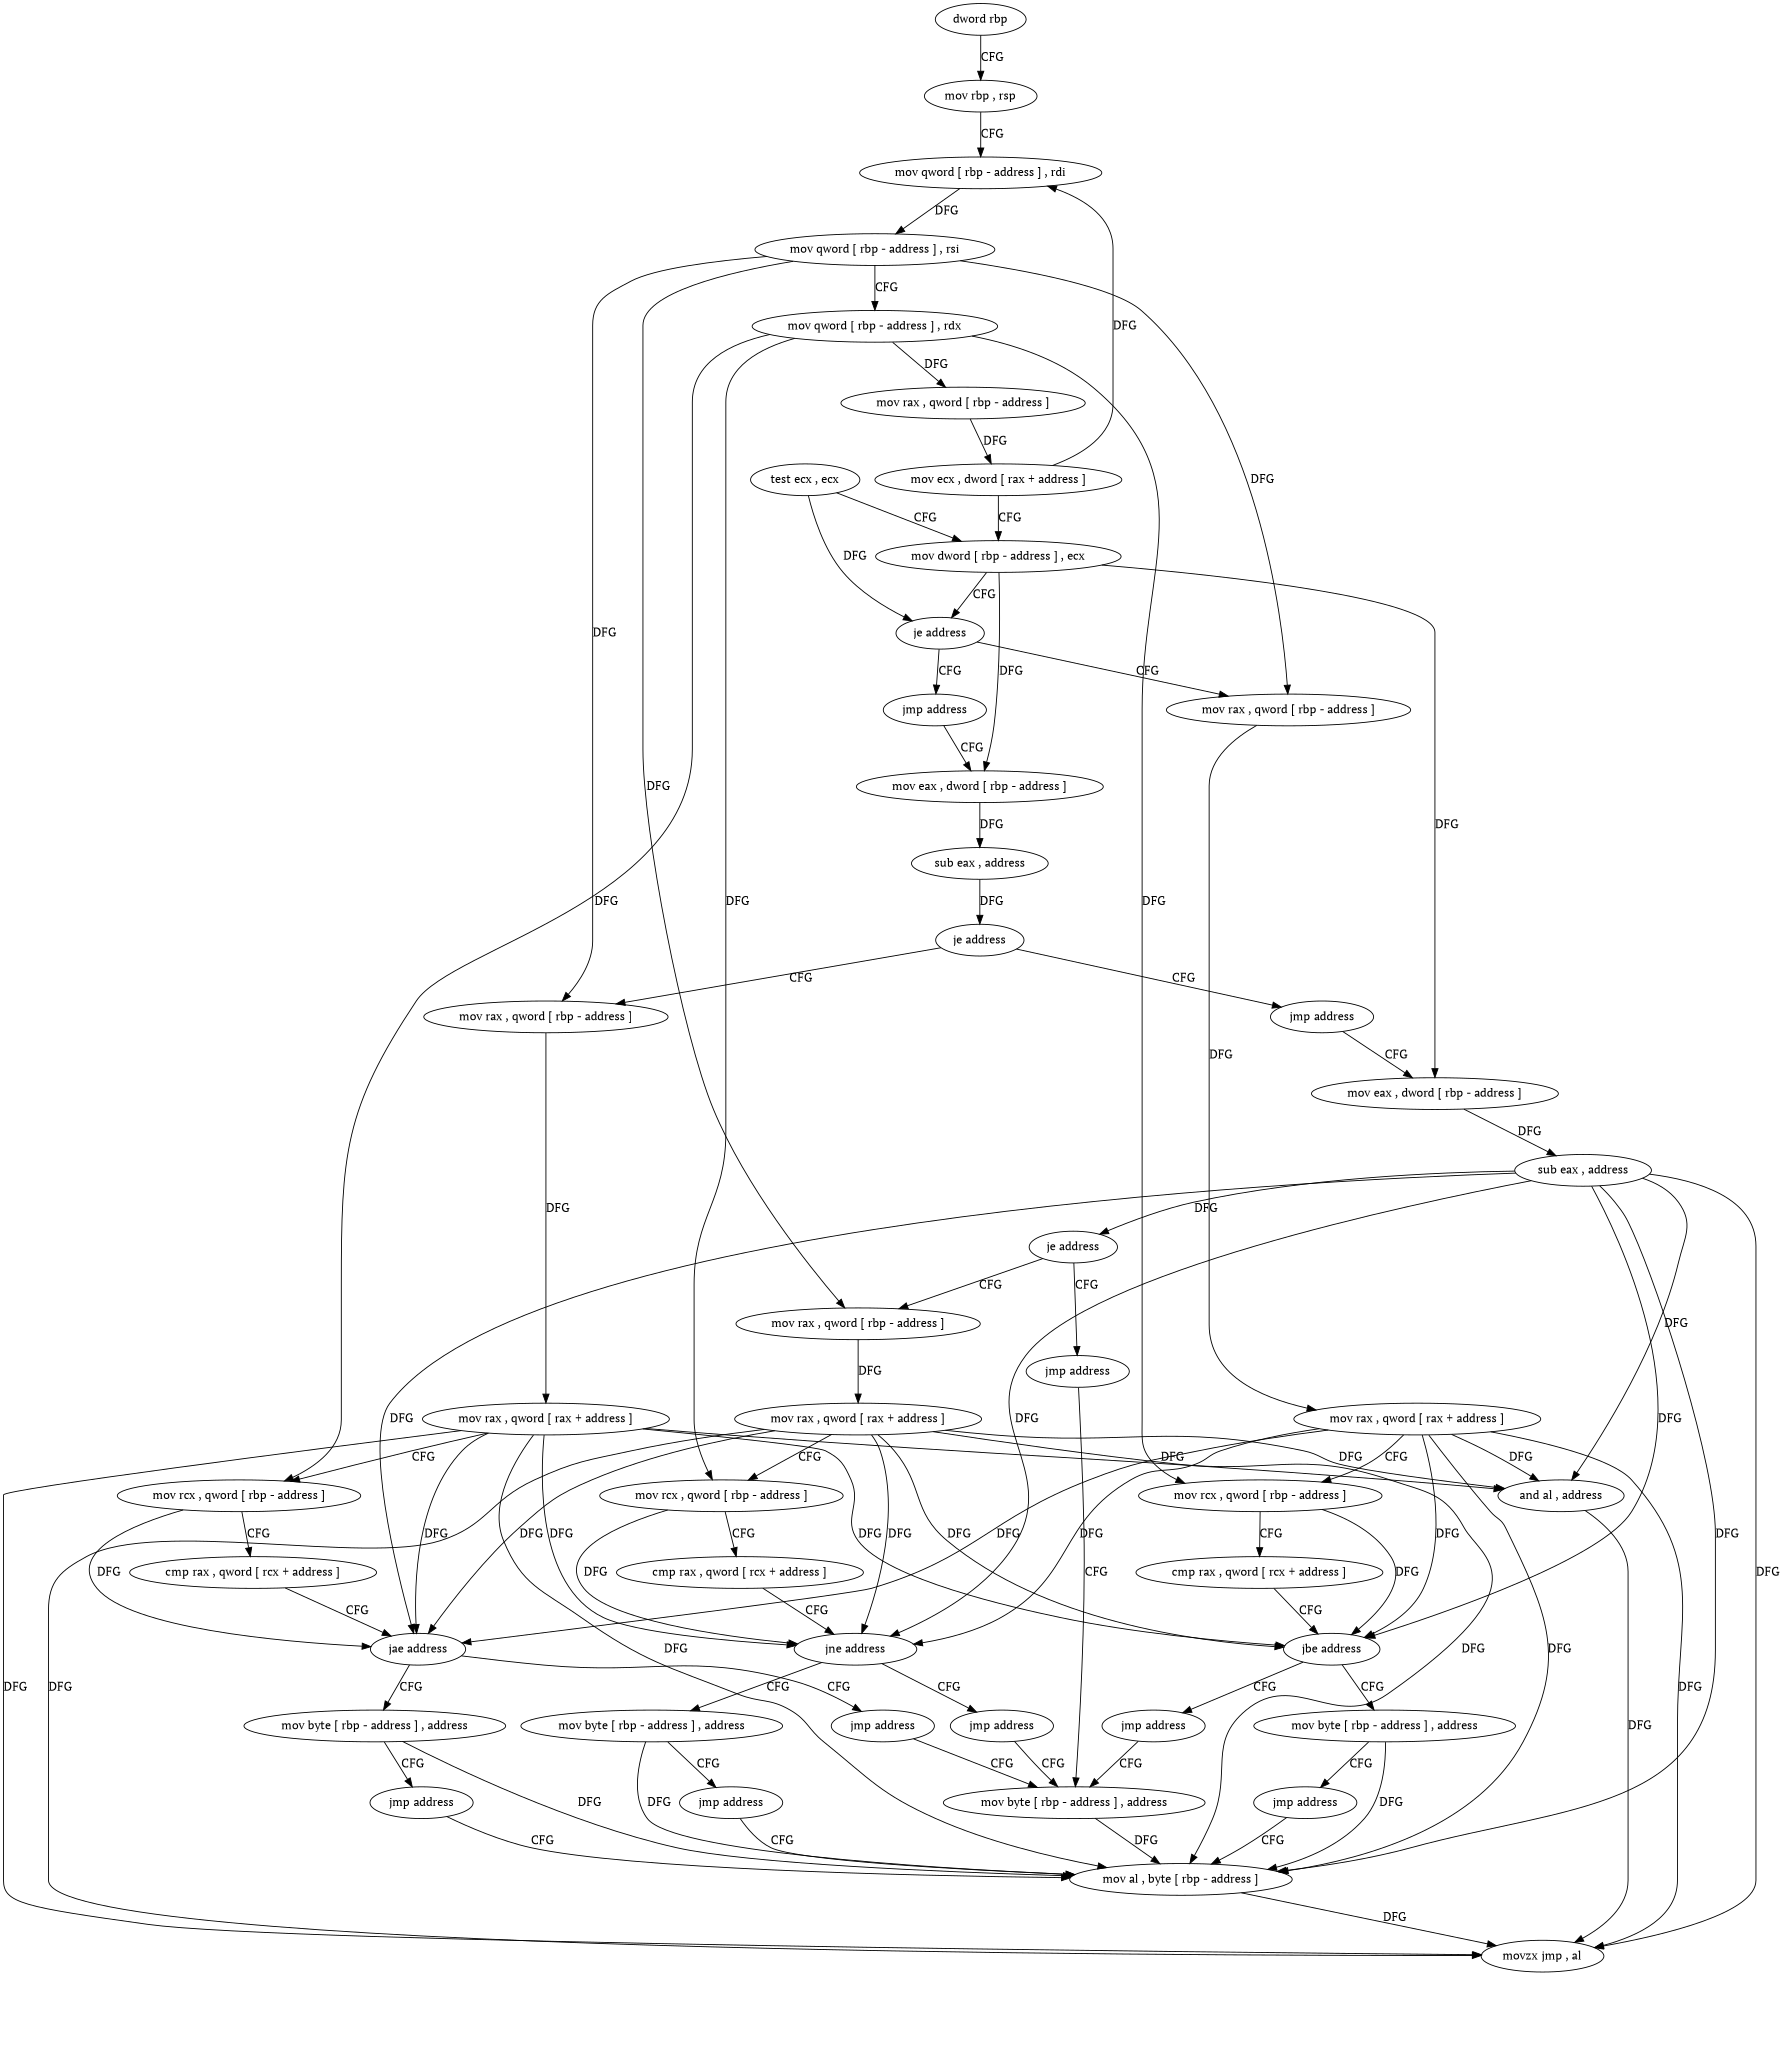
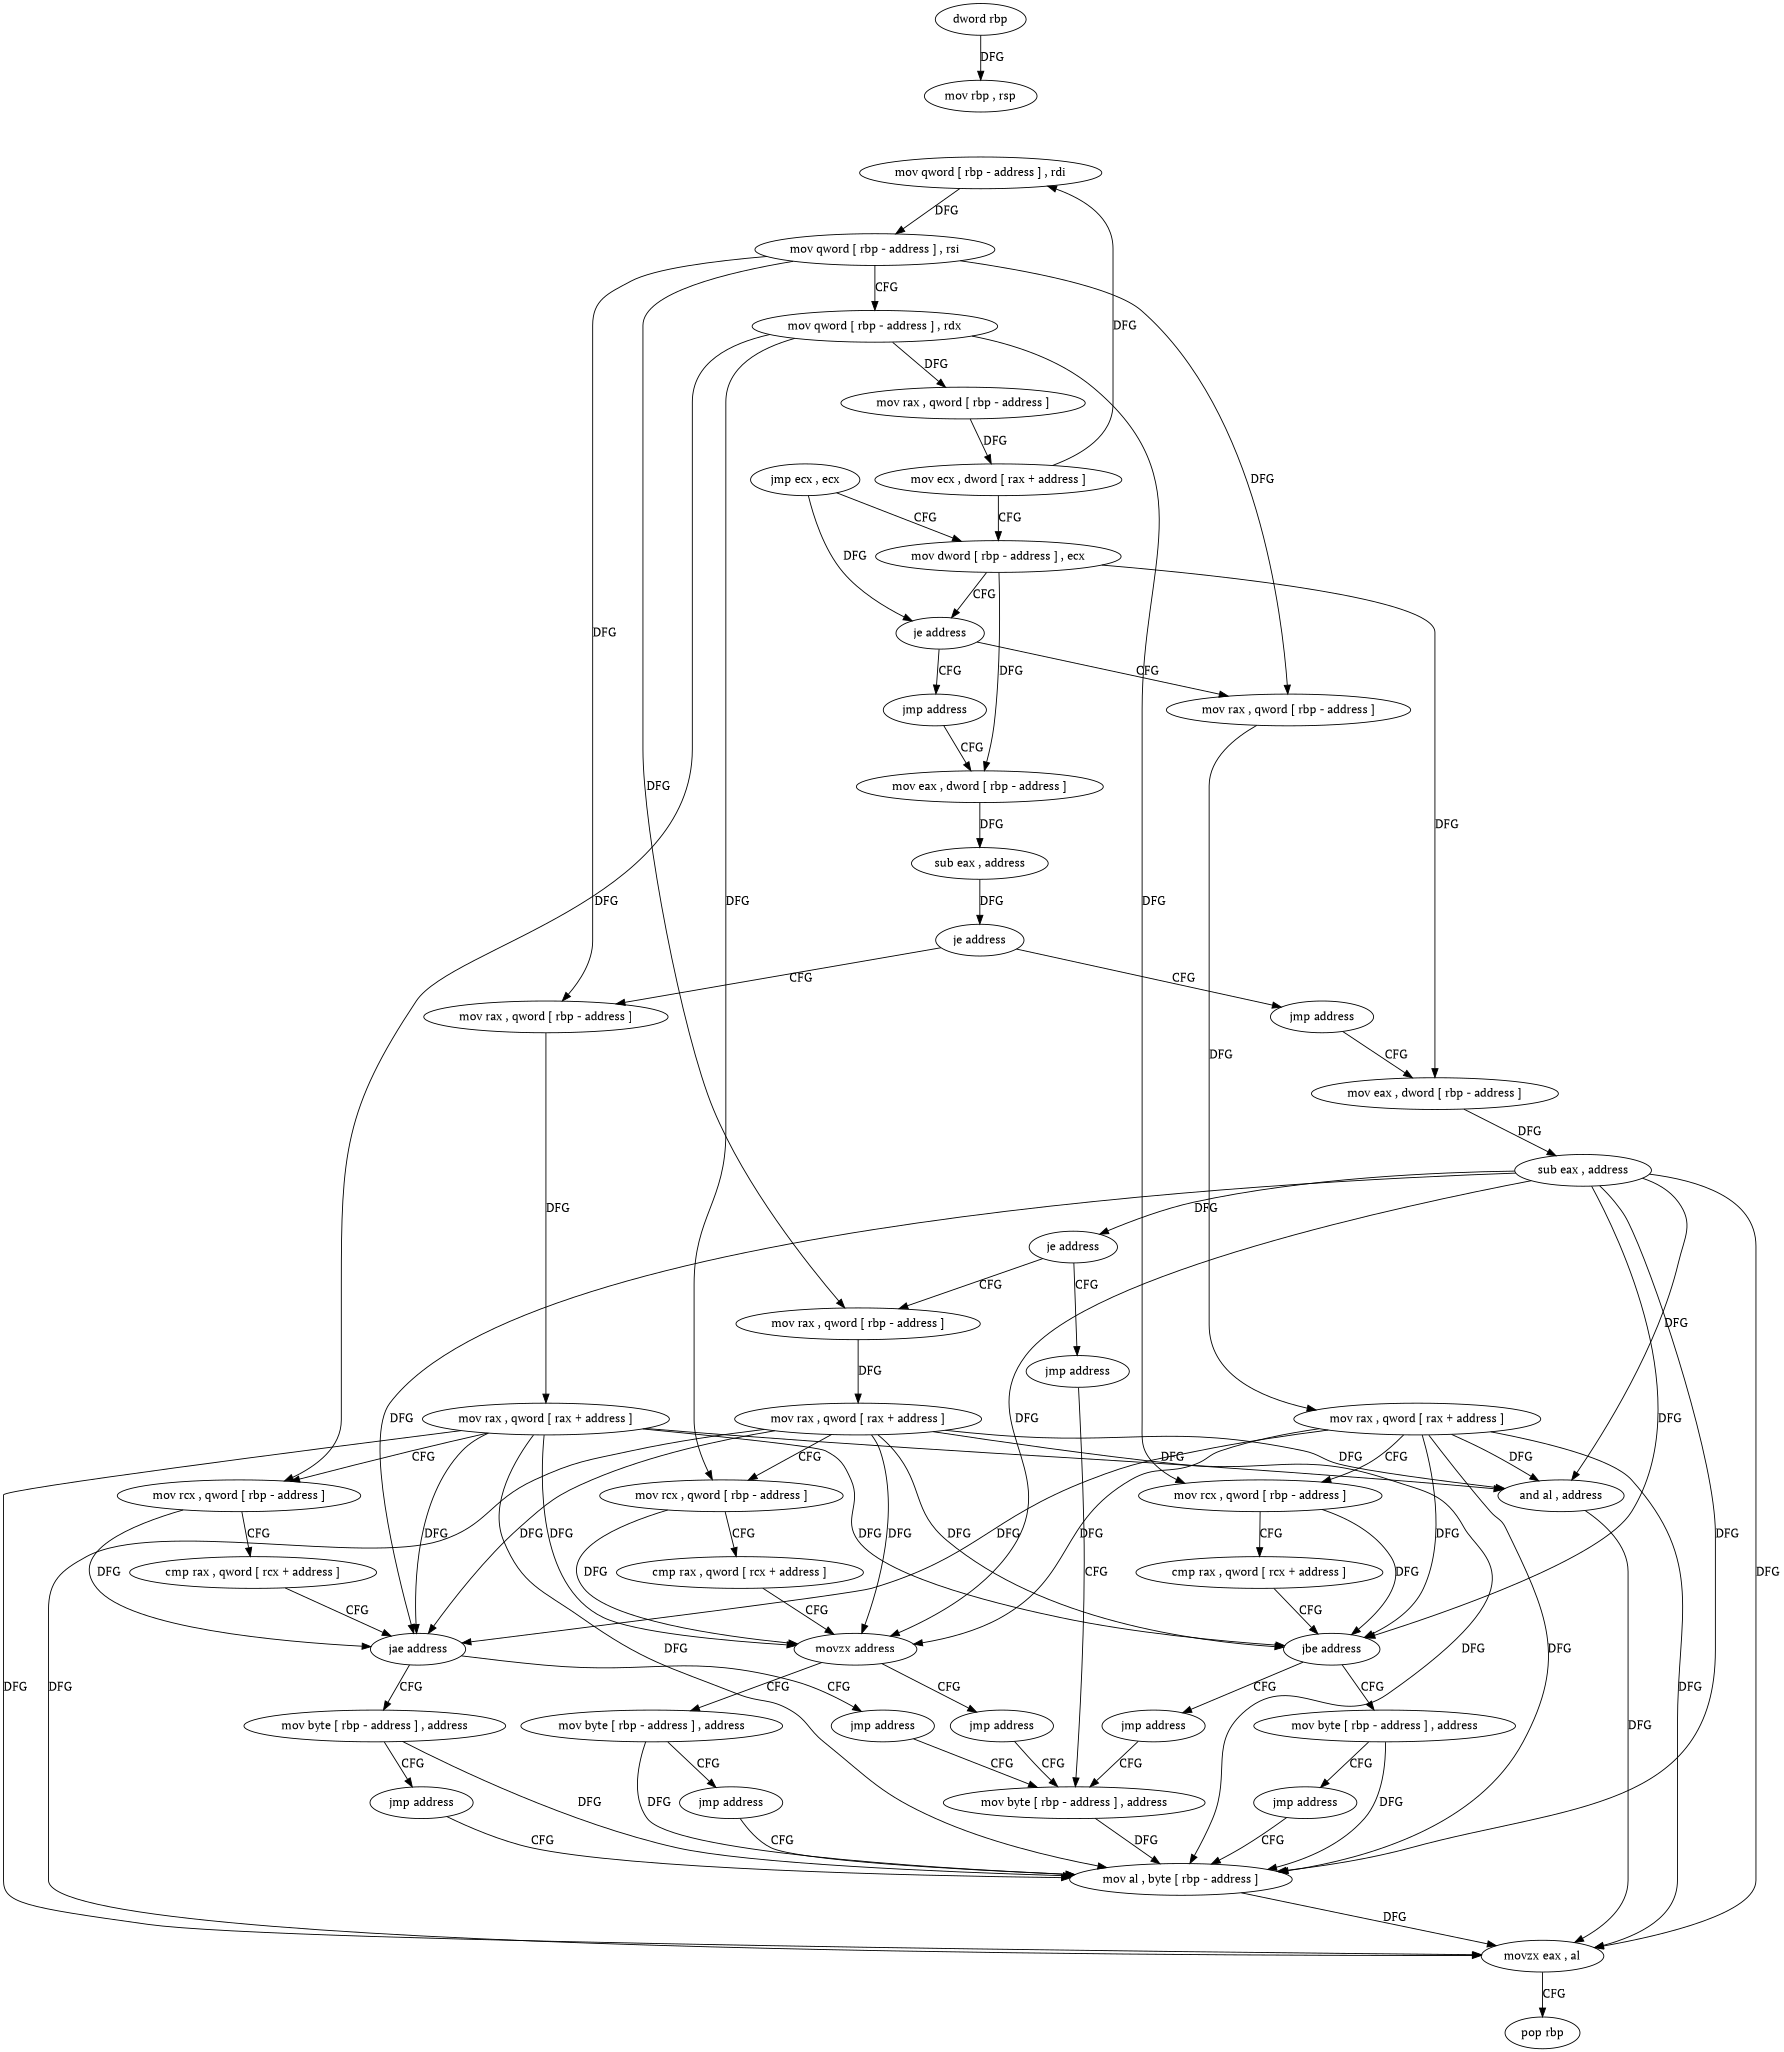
(993, 58) -> (993, 58)
(981, 130) -> none
(805, 480) -> (805, 480)
(855, 1649) -> (855, 1649)
(1543, 1956) -> (1543, 1956)
none -> (1543, 2033)
